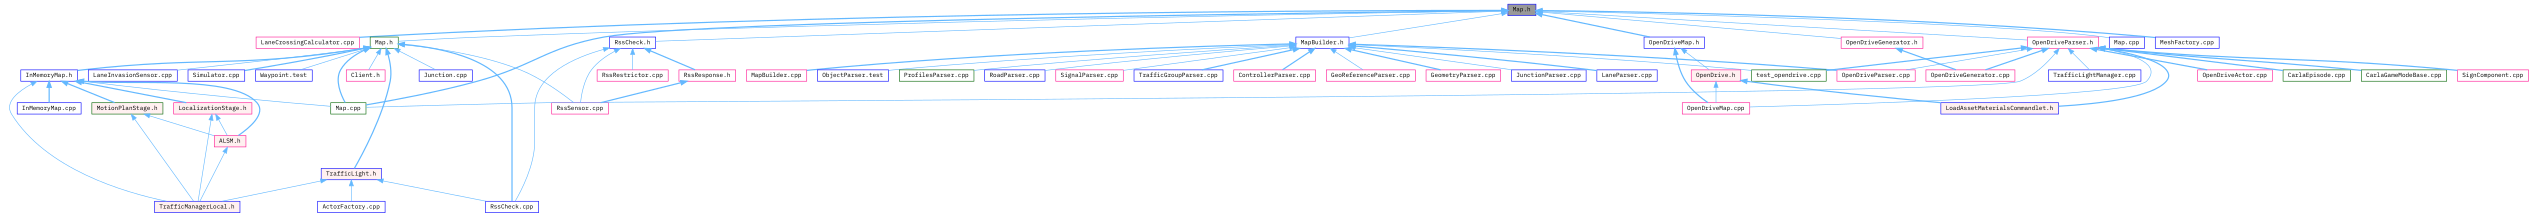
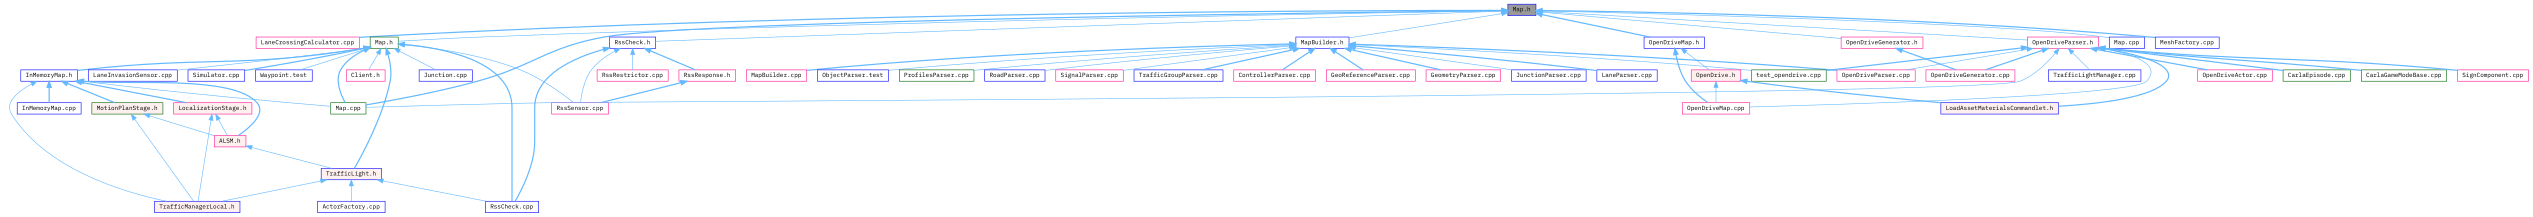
(1349, 61) -> (1349, 61)
(535, 108) -> (535, 108)
(212, 177) -> (292, 158)
